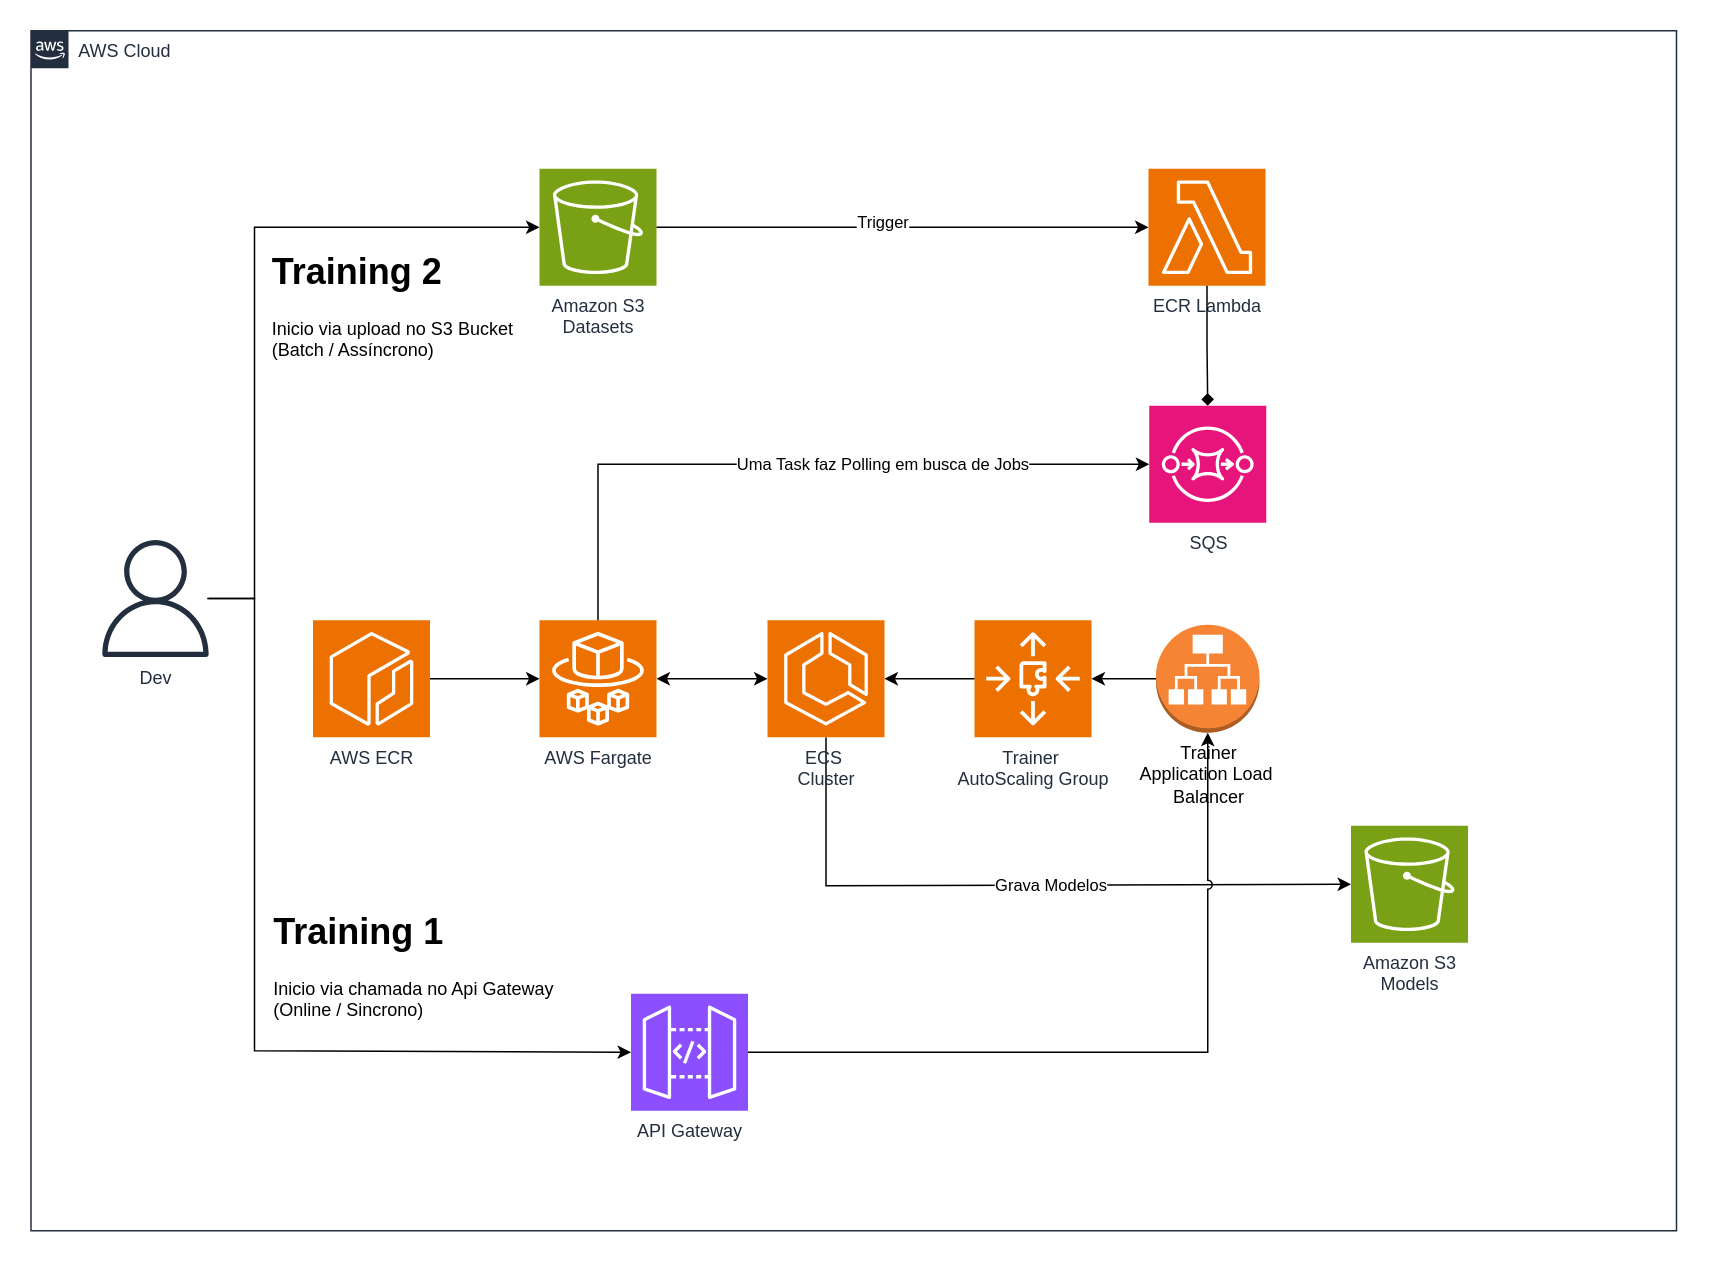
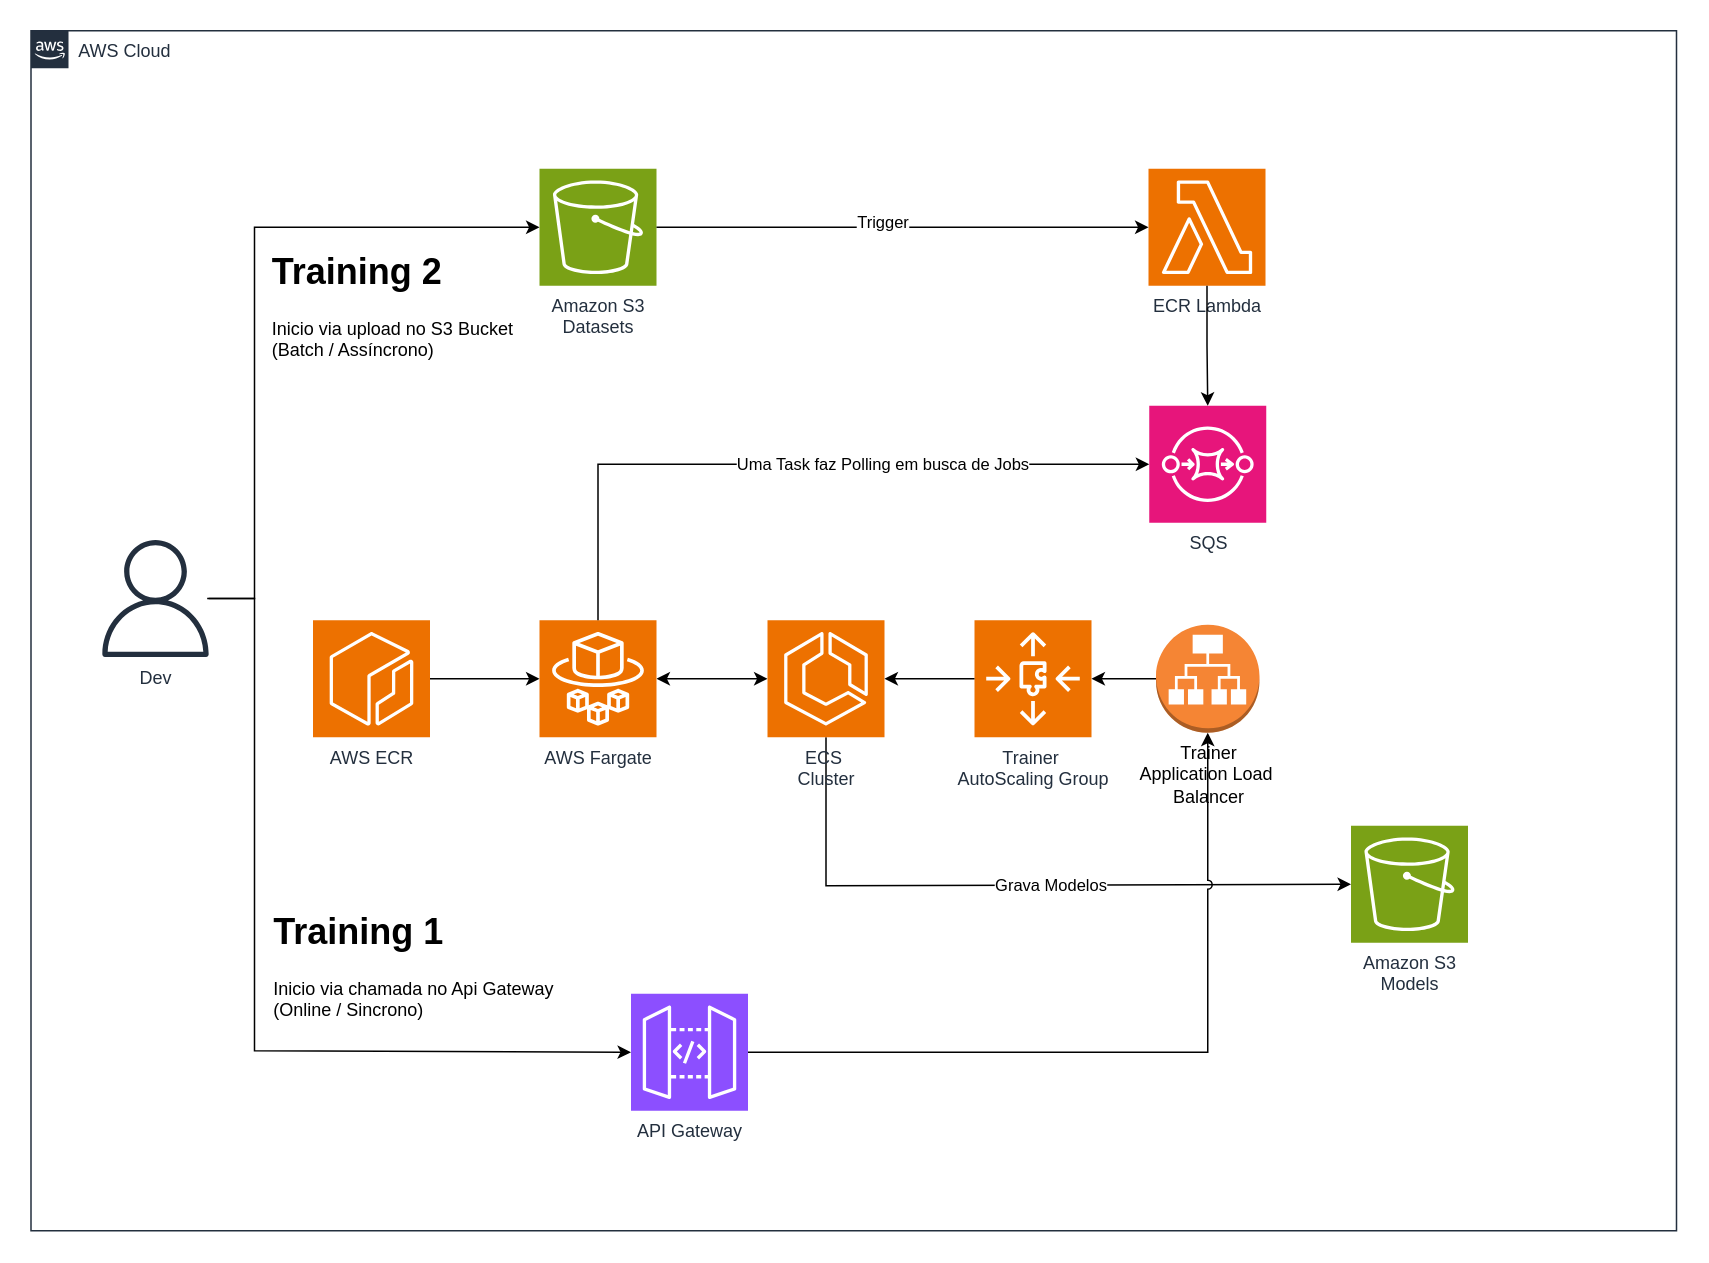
(1207, 393) -> (1207, 394)
